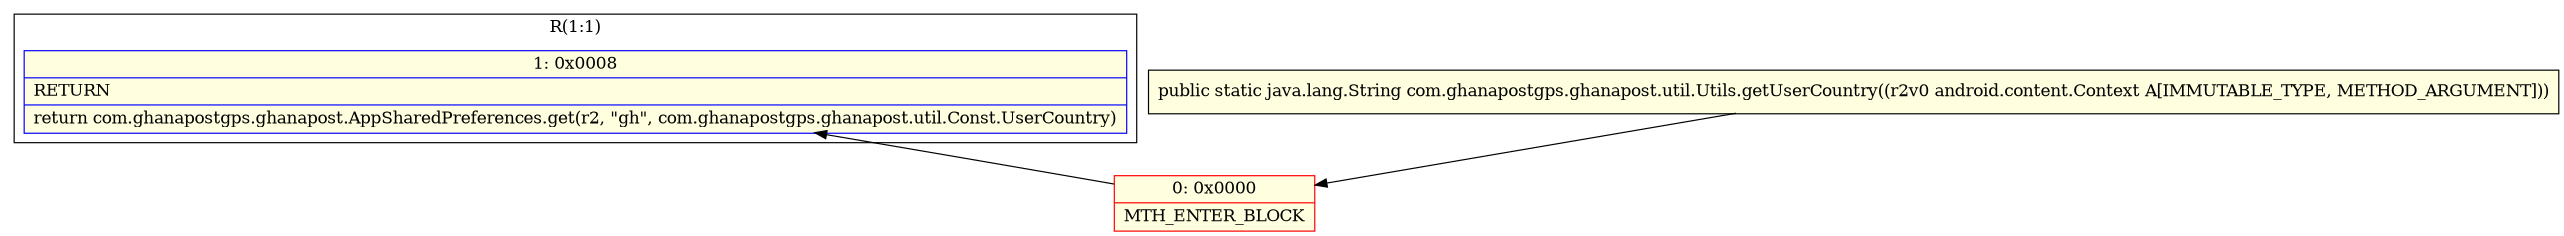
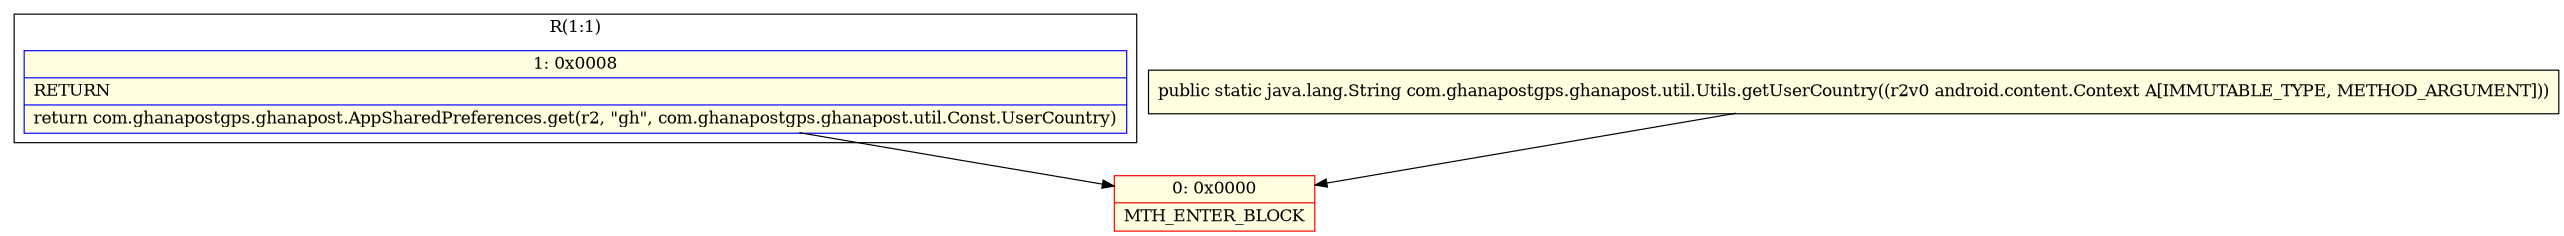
(970, 159) -> (951, 159)
